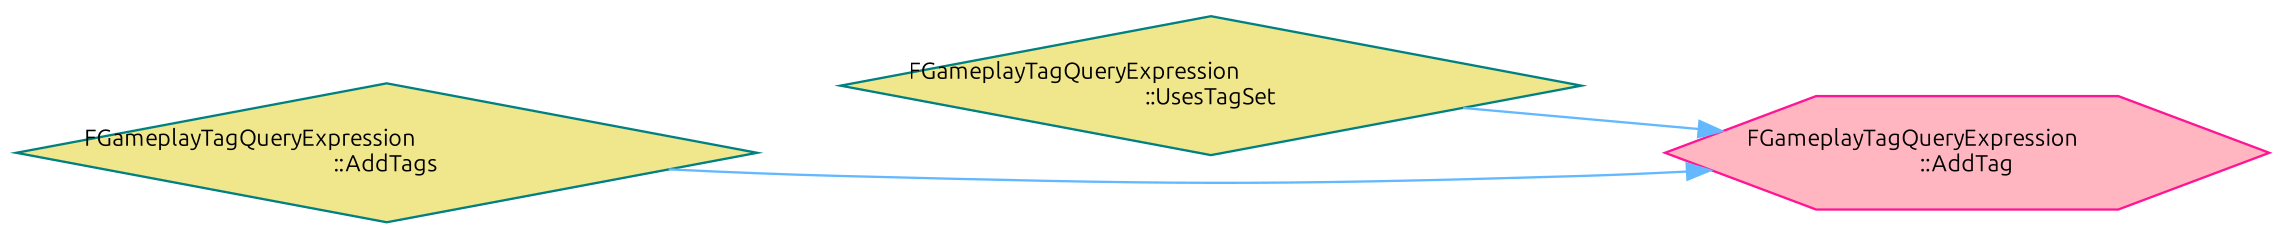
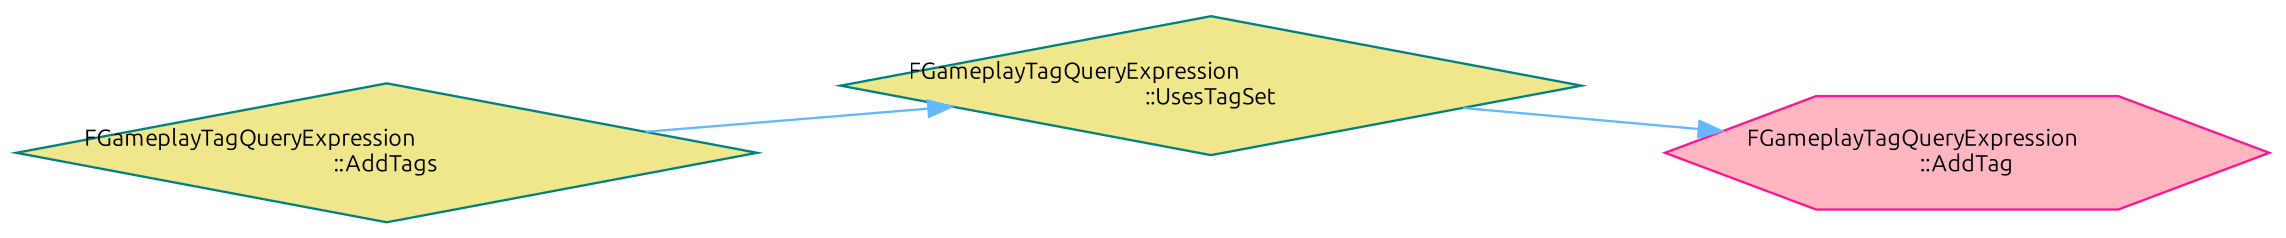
(1178, 183) -> (787, 120)
